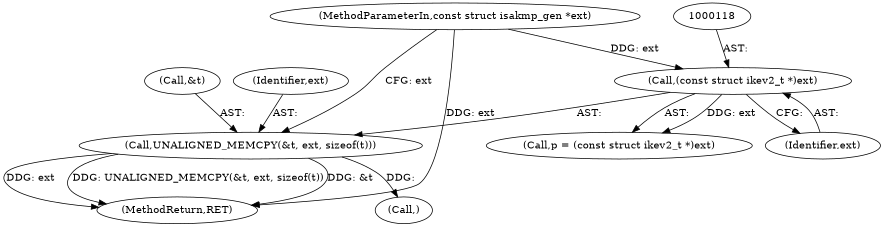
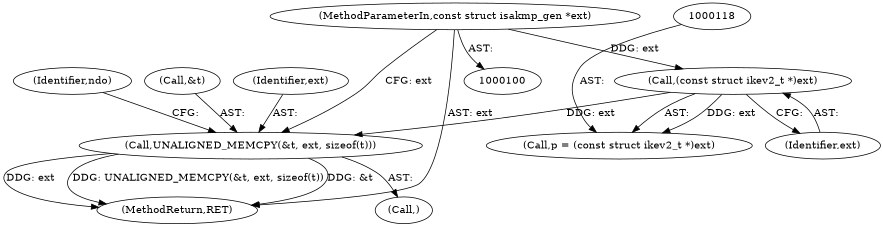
(721, 45) -> (594, 56)
none -> (72, 81)
none -> (503, 81)
(471, 113) -> (471, 113)
(591, 113) -> (591, 113)
(402, 178) -> (402, 178)
